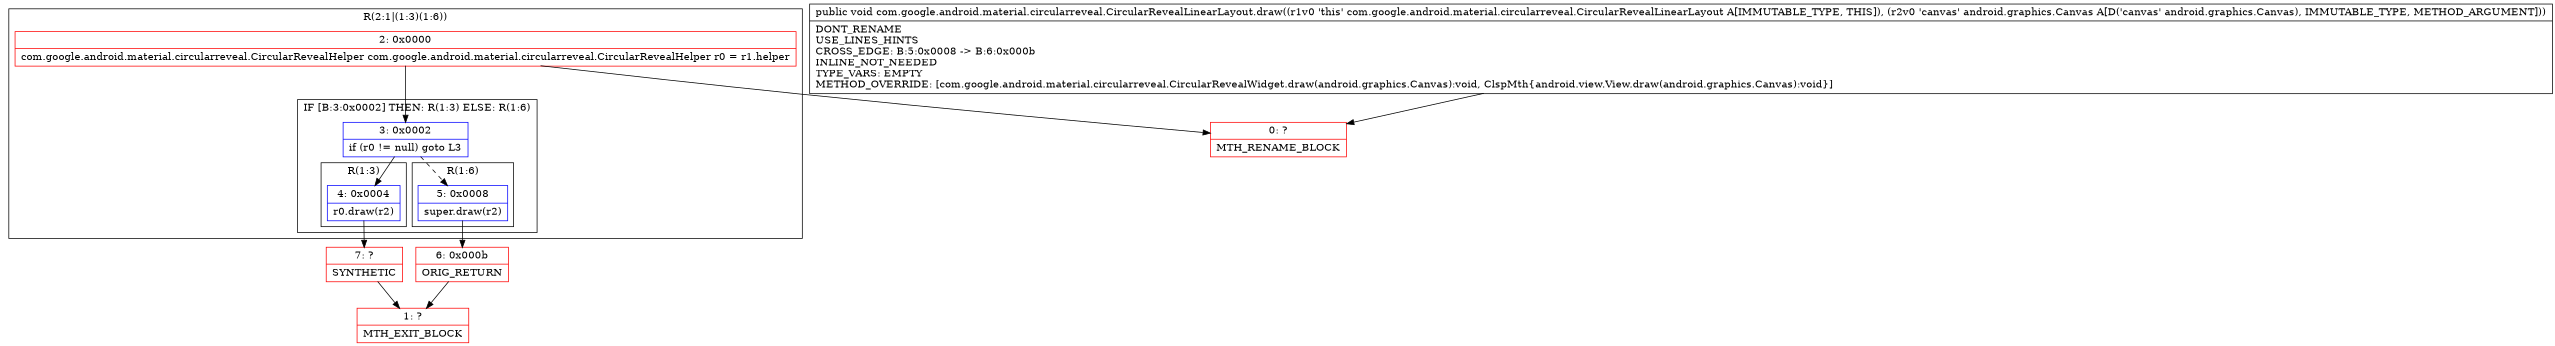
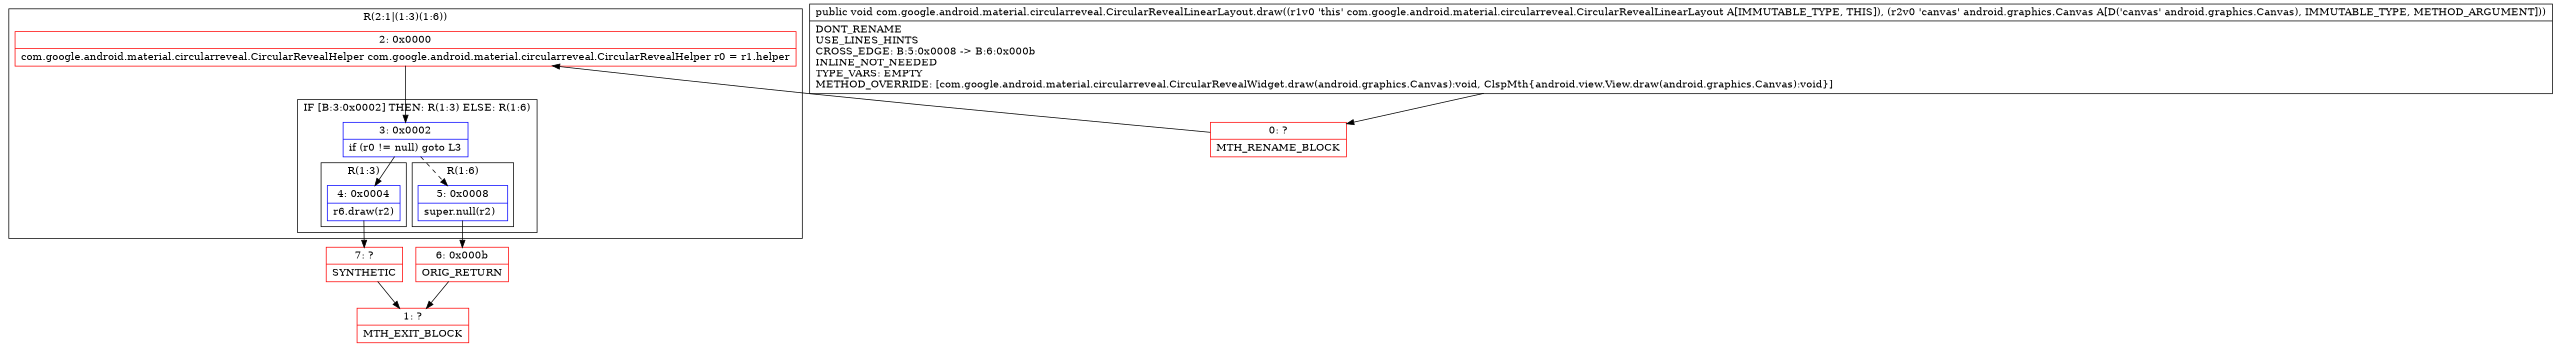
(871, 101) -> (885, 101)
(364, 212) -> (364, 212)
(463, 212) -> (460, 212)
